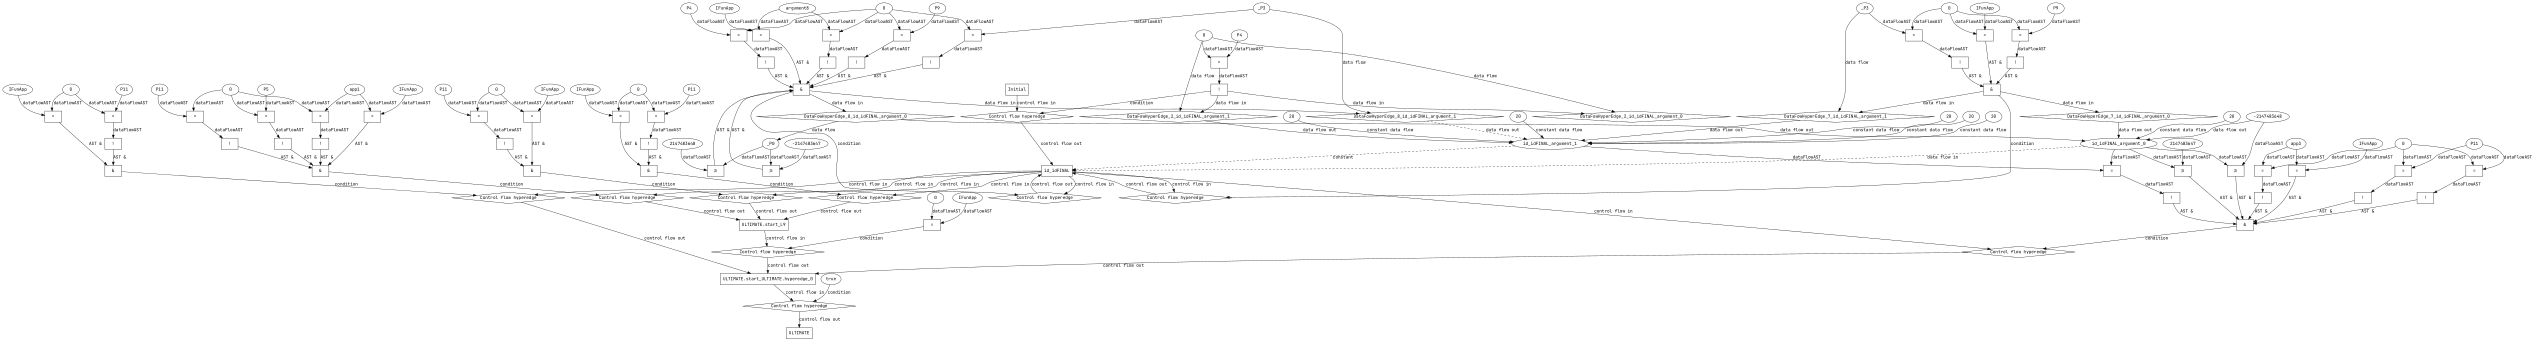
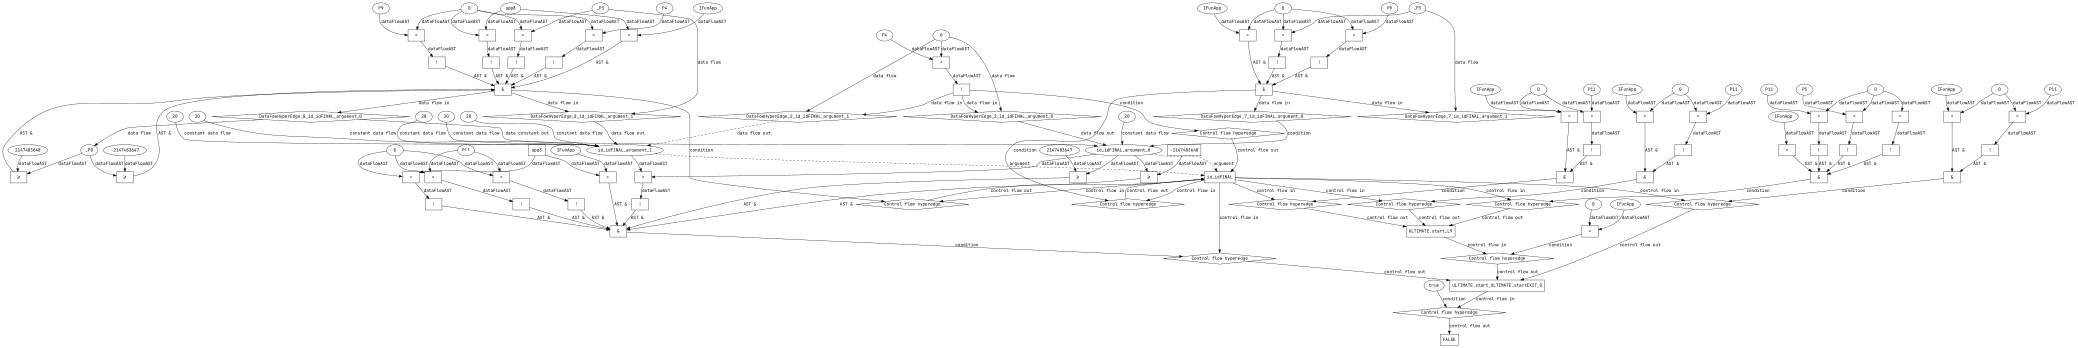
(797, 8) -> (511, 8)
(355, 90) -> none
(1017, 90) -> none
(2268, 117) -> (1184, 150)
(1476, 130) -> (606, 131)
(1692, 130) -> none
(1797, 130) -> (527, 133)
(2135, 130) -> (1299, 133)
(2202, 134) -> (1061, 133)
(1356, 136) -> (713, 133)
(2296, 144) -> (537, 150)
(1343, 157) -> (1020, 164)
(1943, 157) -> (1224, 164)
(768, 279) -> (1497, 286)
(799, 333) -> (1449, 340)
